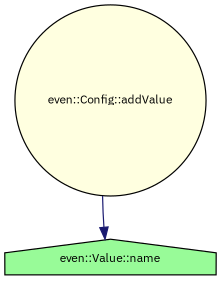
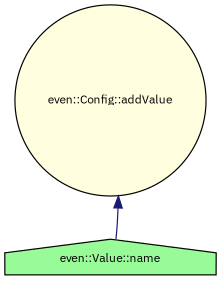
(103, 212) -> (117, 224)
